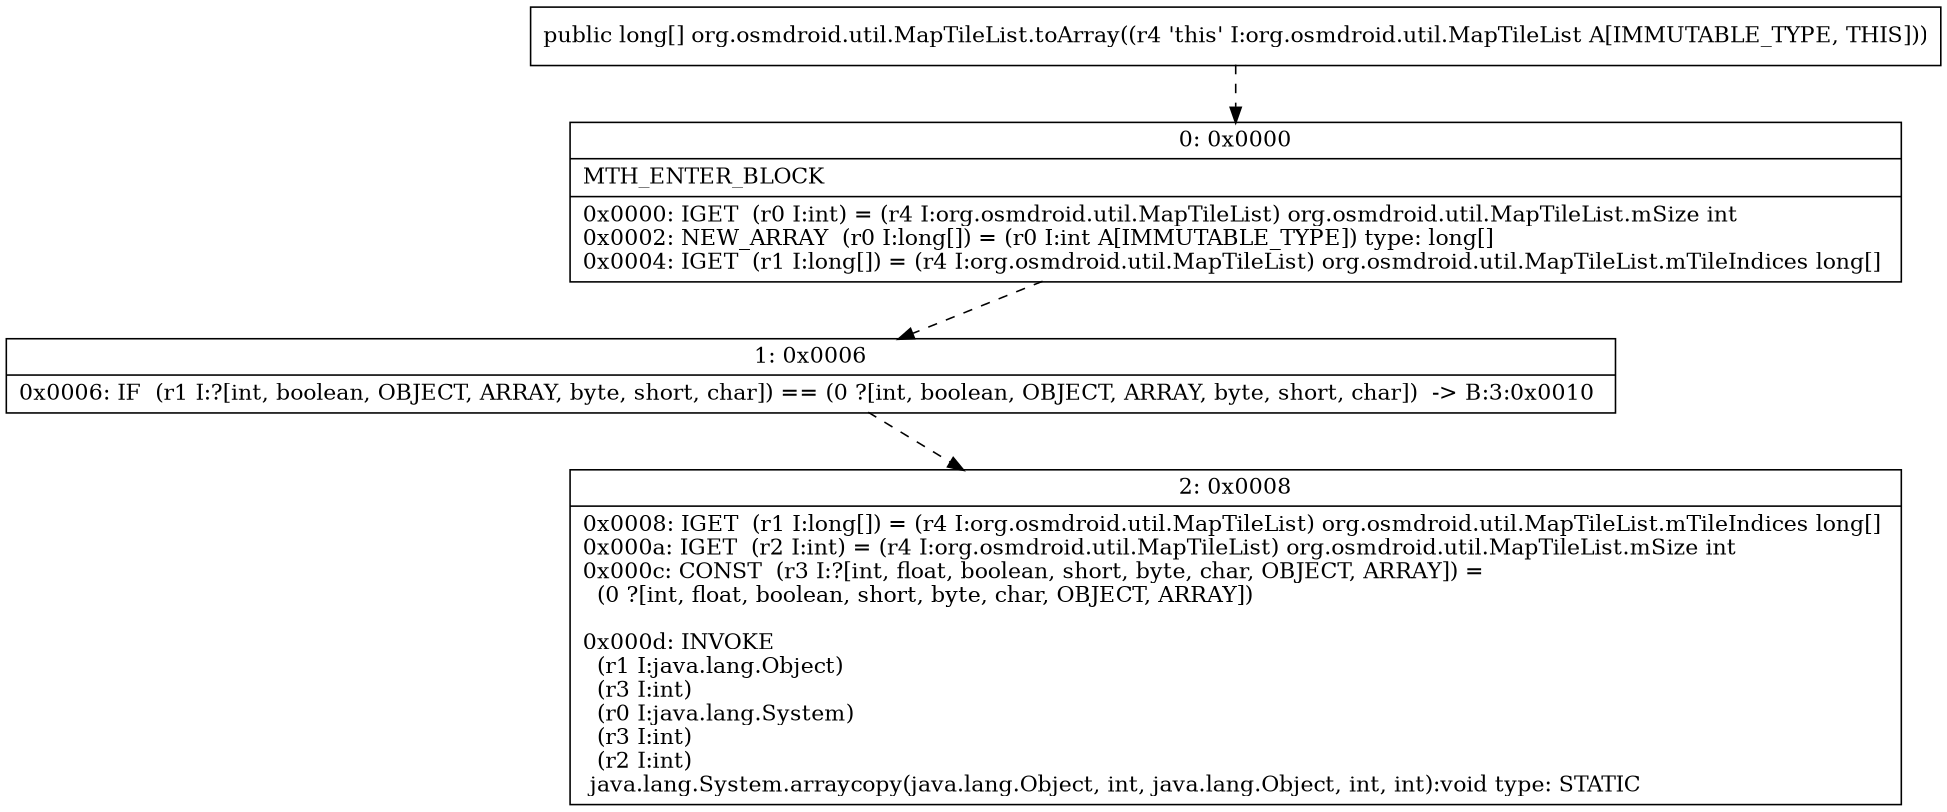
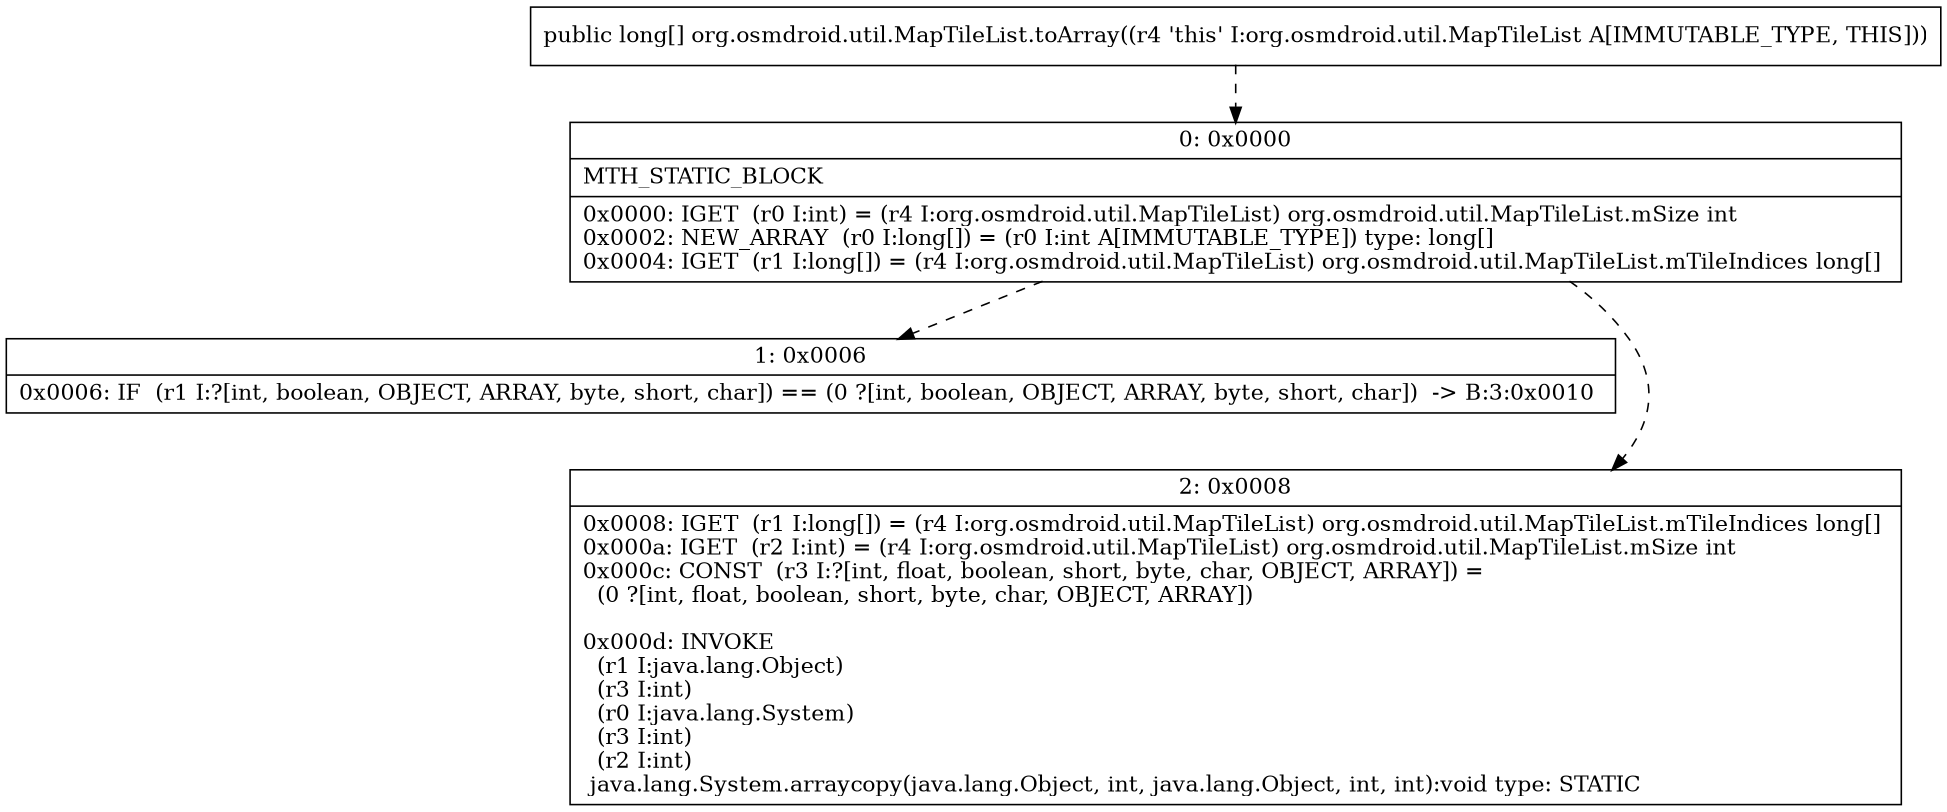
(704, 177) -> (704, 177)
(909, 437) -> (1641, 359)
